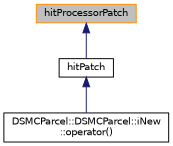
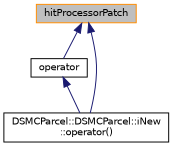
(86, 68) -> (59, 68)
none -> (96, 73)
